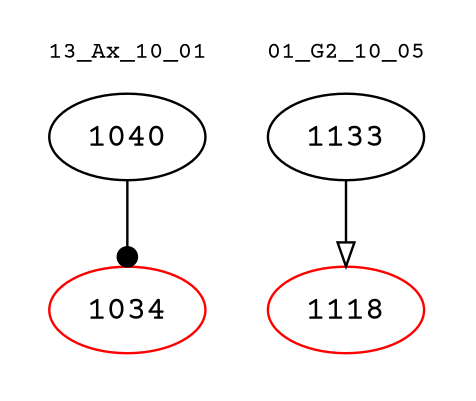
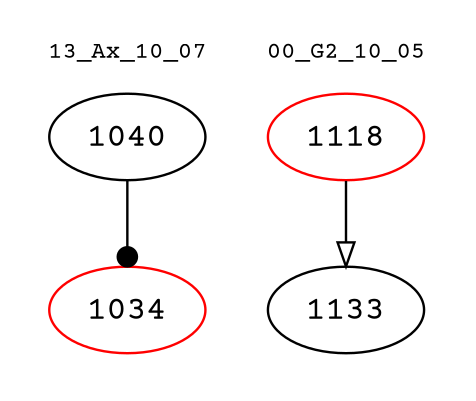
(129, 52) -> (129, 52)
(347, 52) -> (347, 52)
(346, 212) -> (346, 212)
